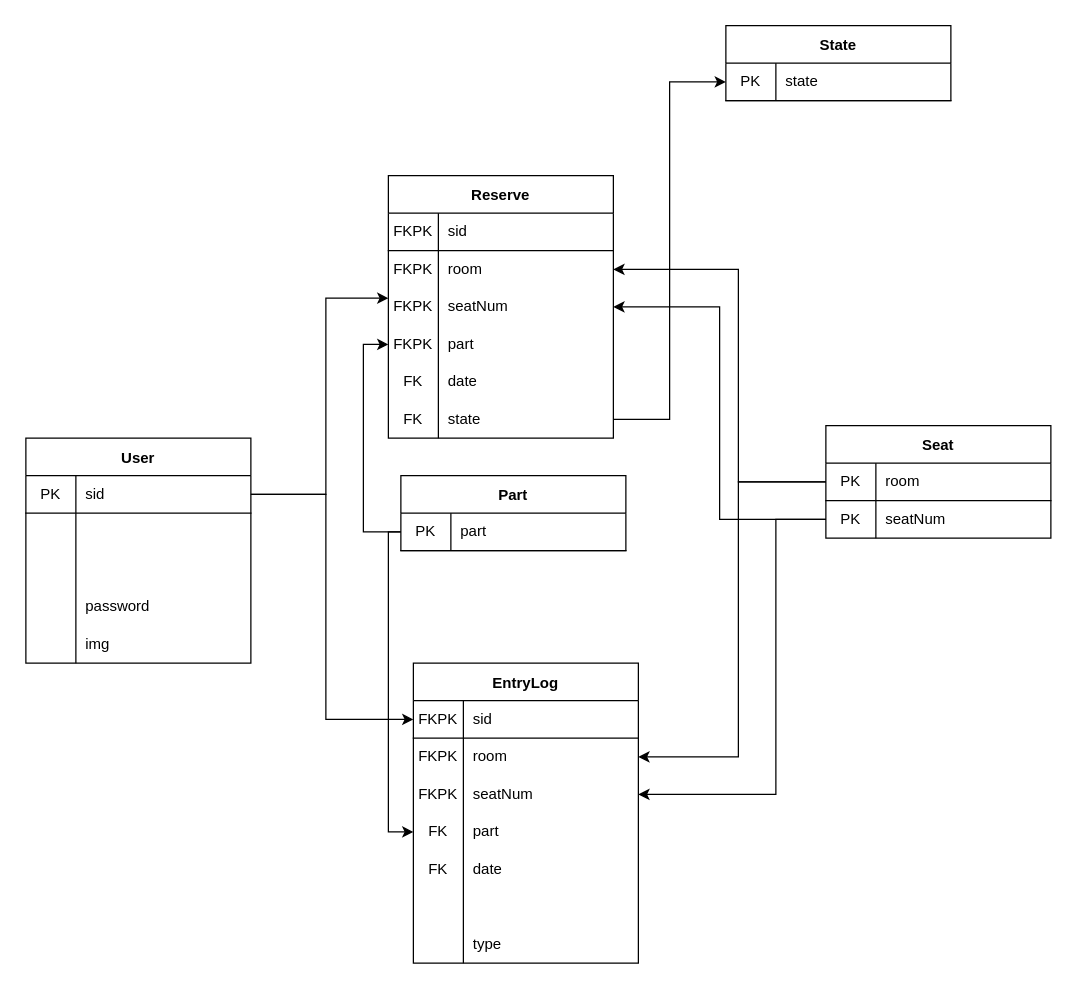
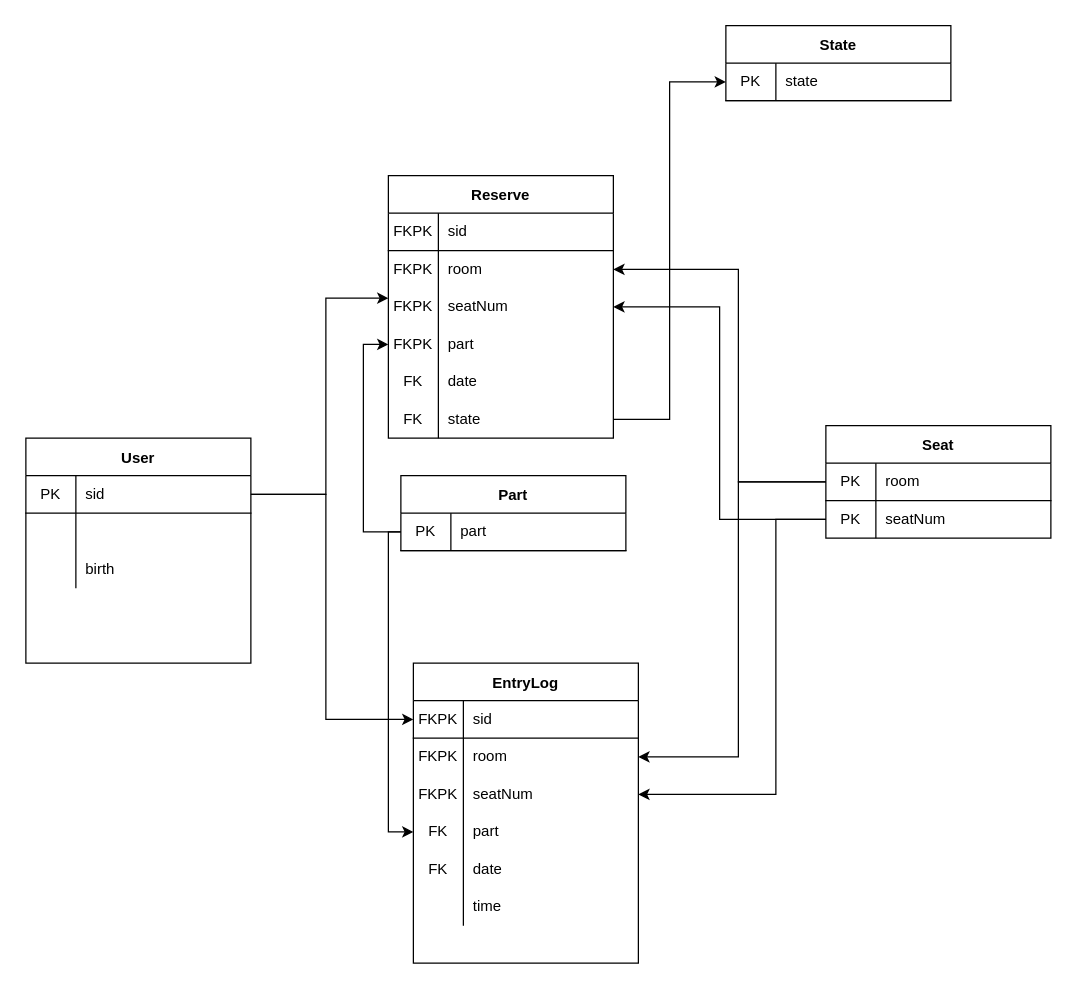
none -> (163, 569)
(163, 607) -> none
(163, 644) -> none
none -> (551, 907)
(551, 944) -> none
